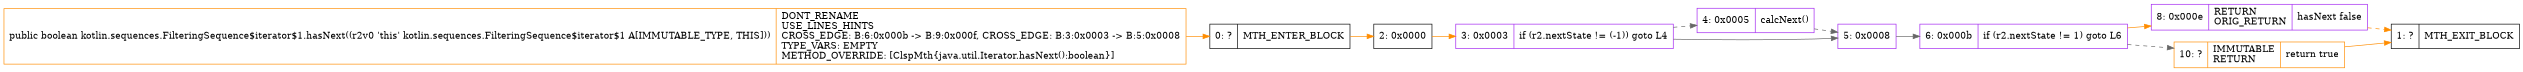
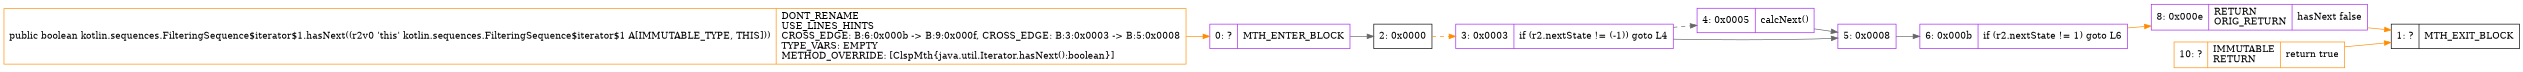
(2376, 29) -> (2376, 29)
(1823, 30) -> (1823, 30)
(1280, 36) -> (1280, 36)
(1359, 36) -> (1359, 36)
(1441, 36) -> (1441, 36)
(2147, 46) -> none
